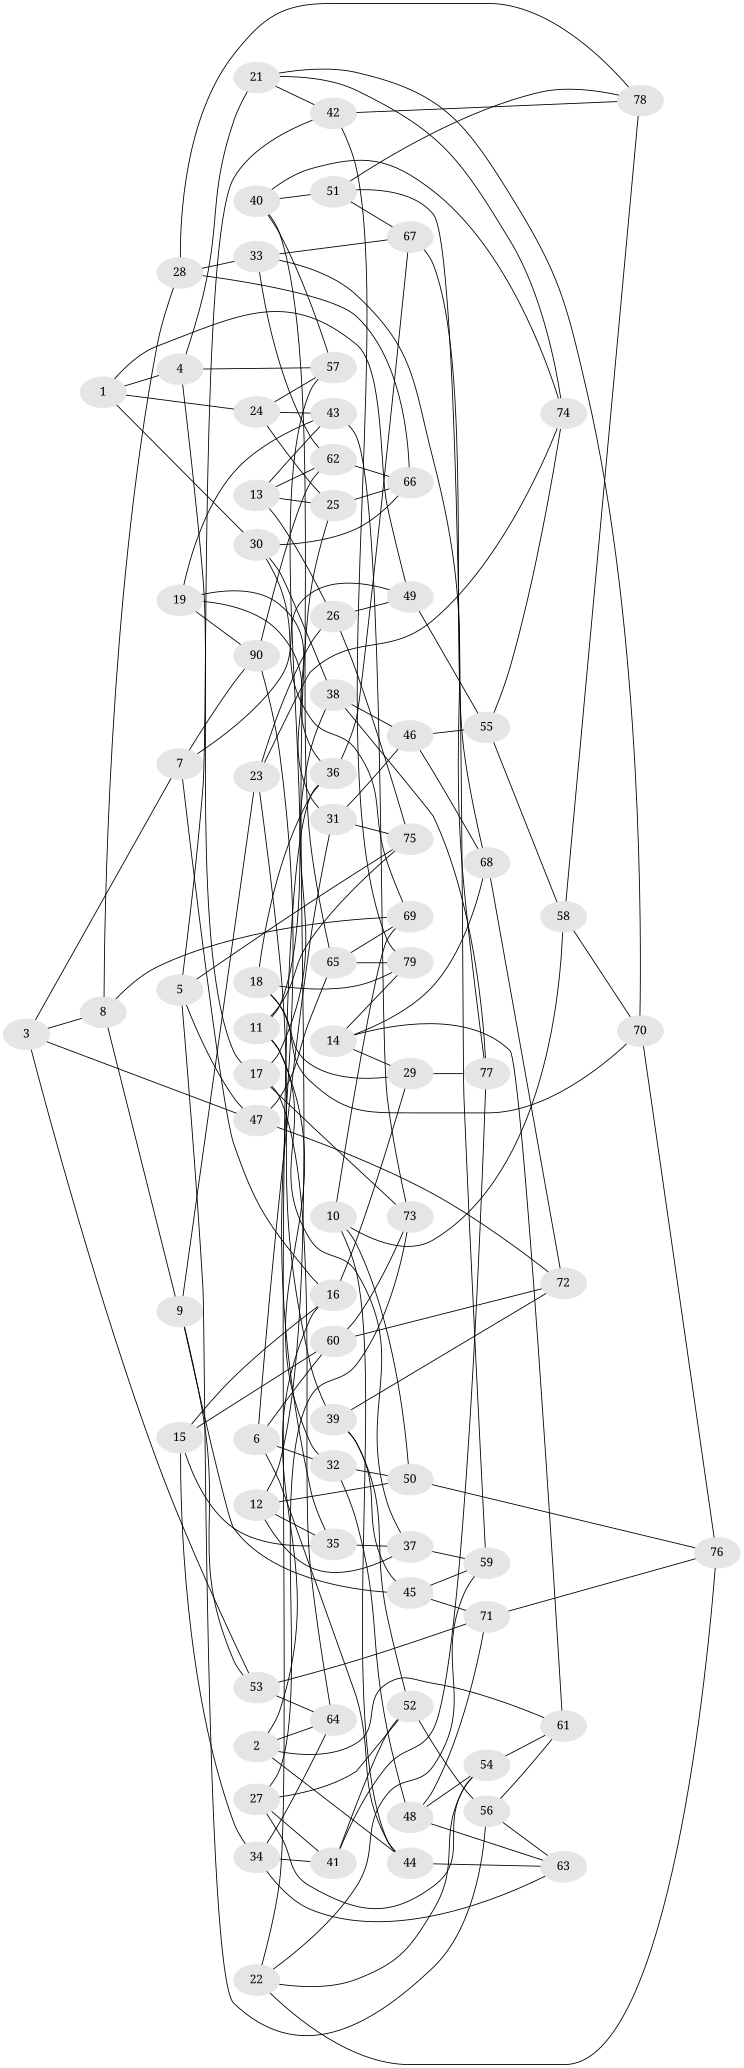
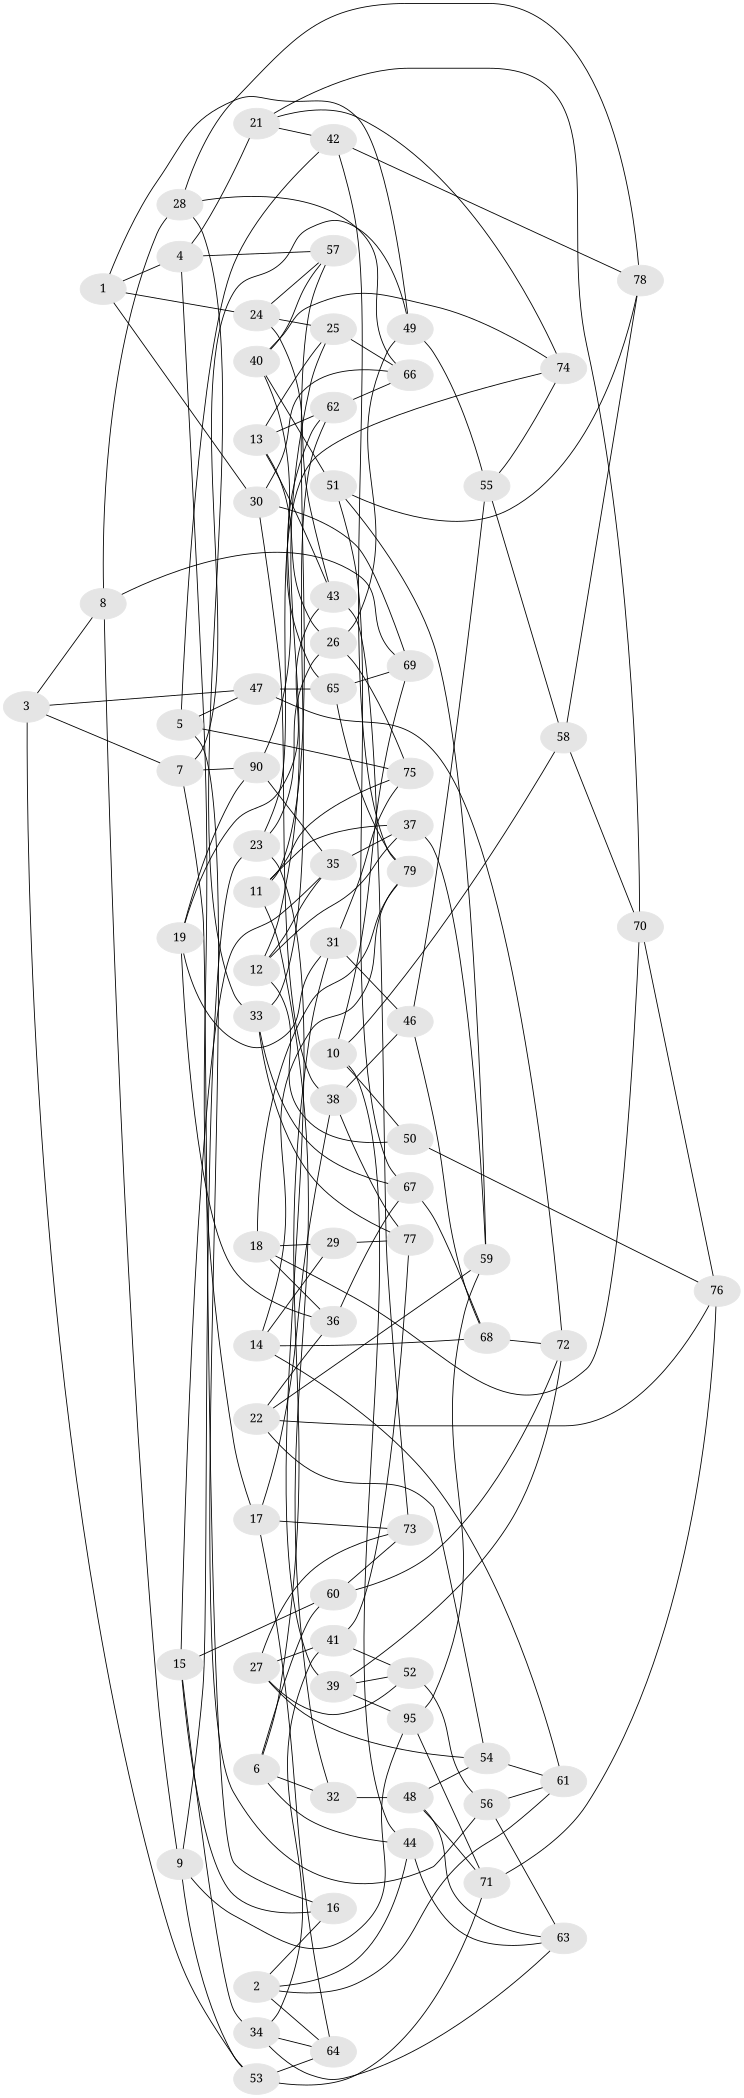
(372, 1195) -> none
(375, 1473) -> none
(410, 1593) -> (410, 1719)
